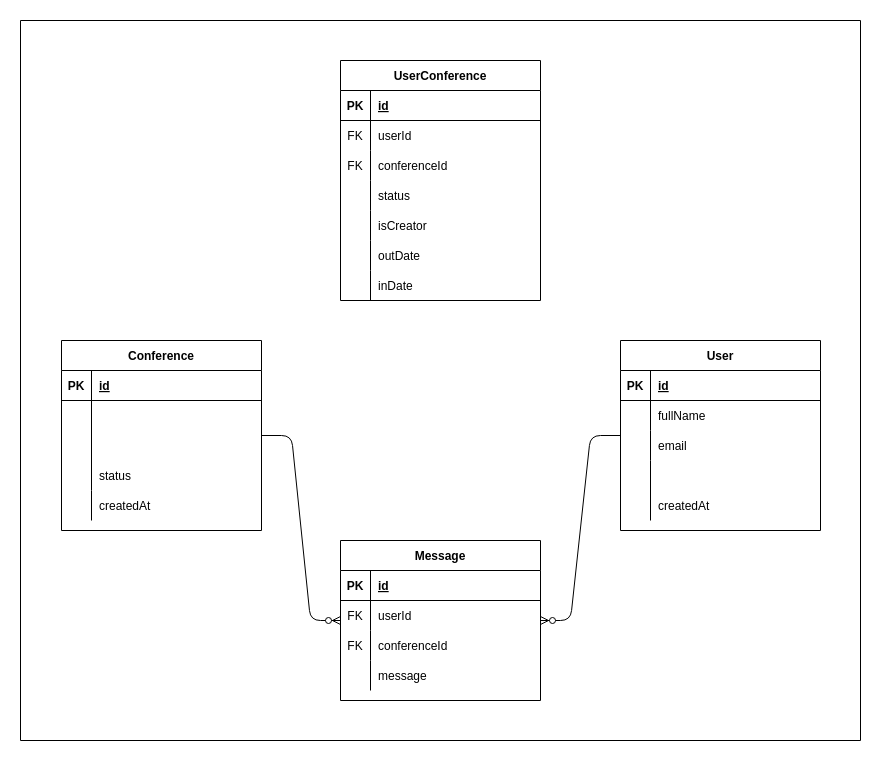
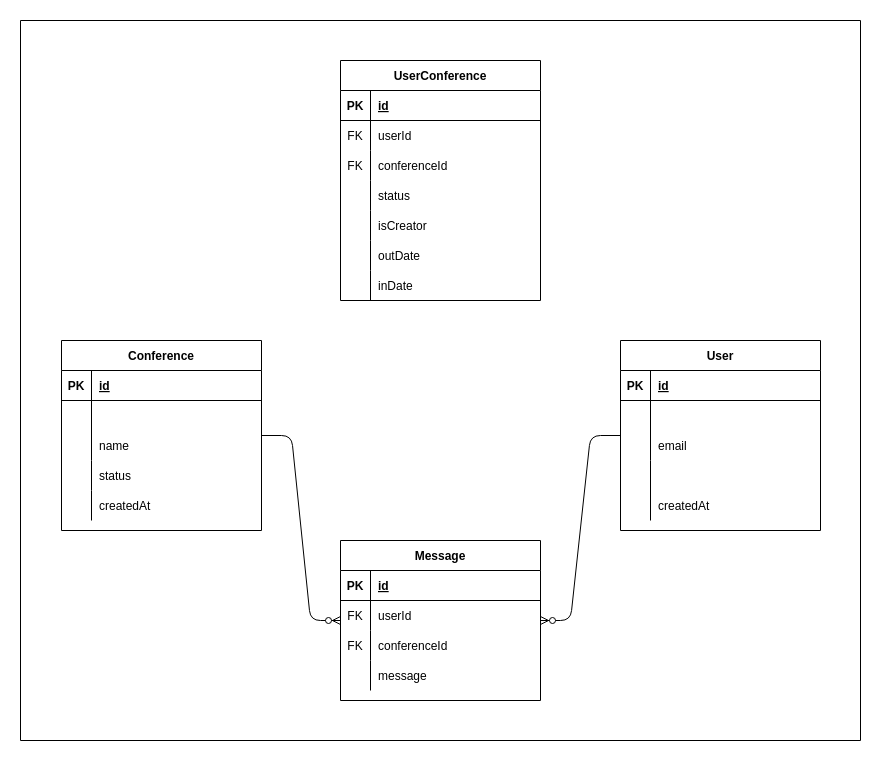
(736, 416) -> none
none -> (177, 446)
